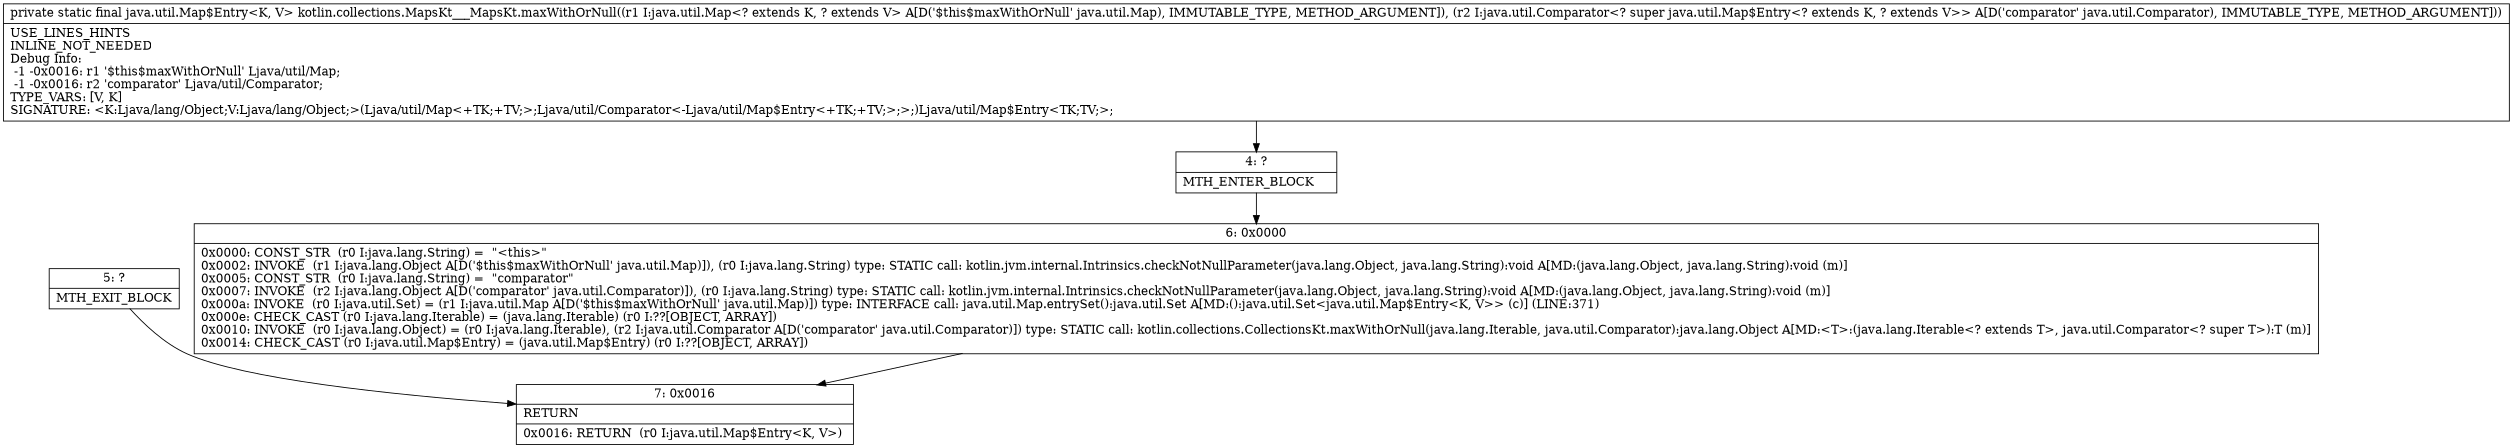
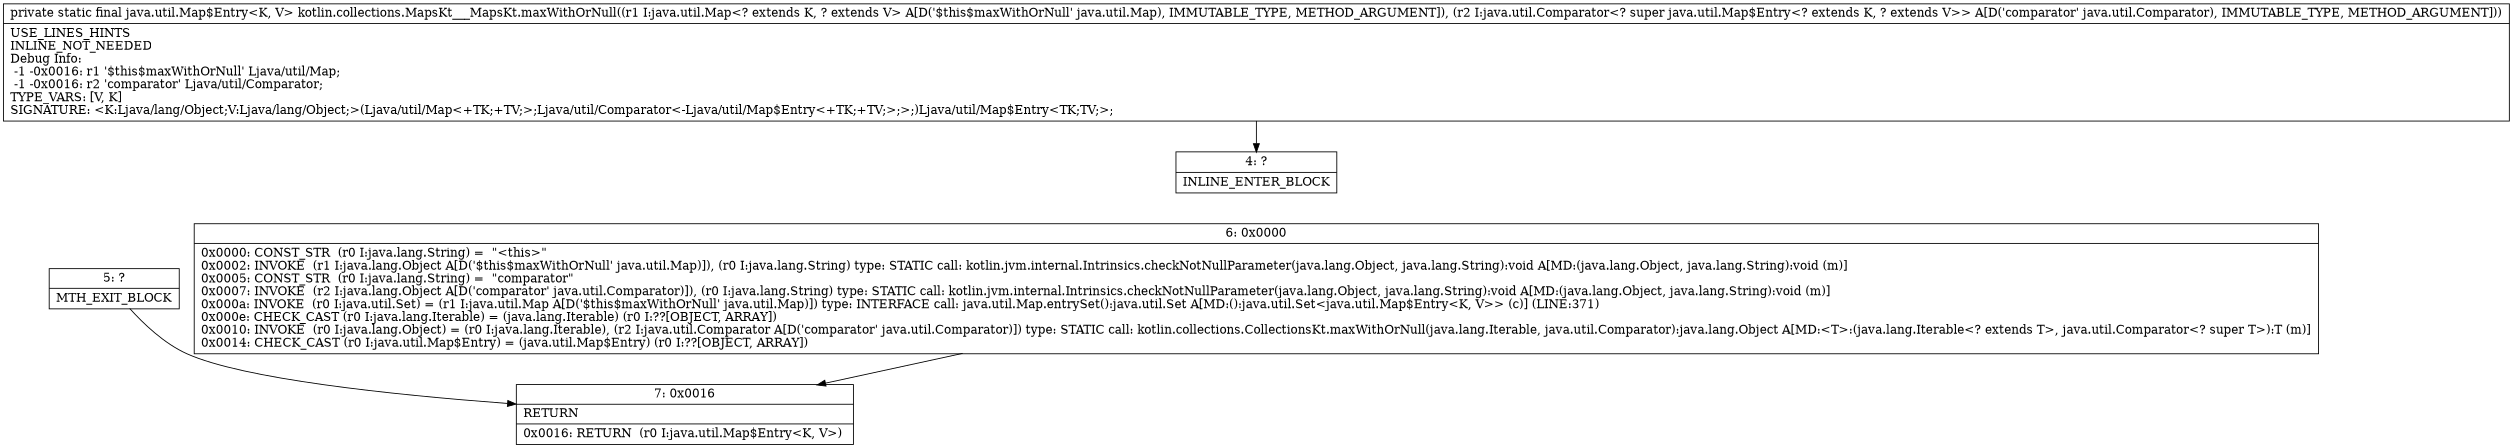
(1249, 182) -> (1256, 182)
(1256, 204) -> none
